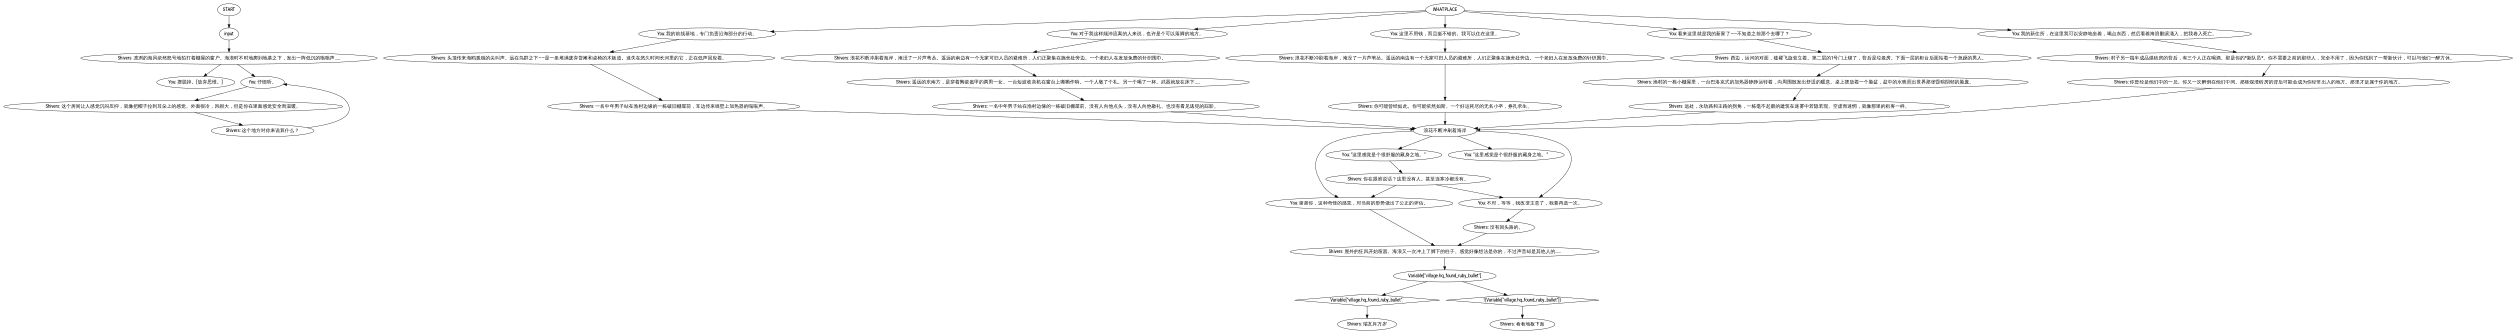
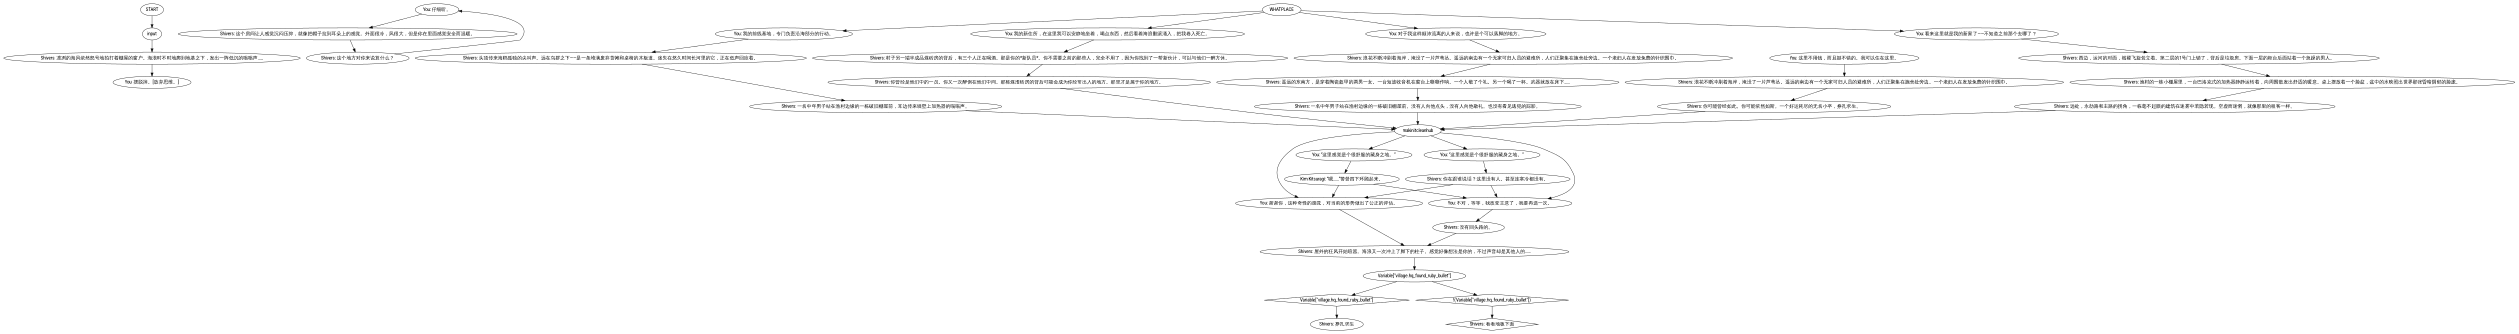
(1445, 20) -> none
(245, 69) -> none
(1445, 131) -> (1418, 131)
none -> (1342, 179)
(1367, 324) -> (1337, 324)
(1522, 324) -> (1492, 324)
